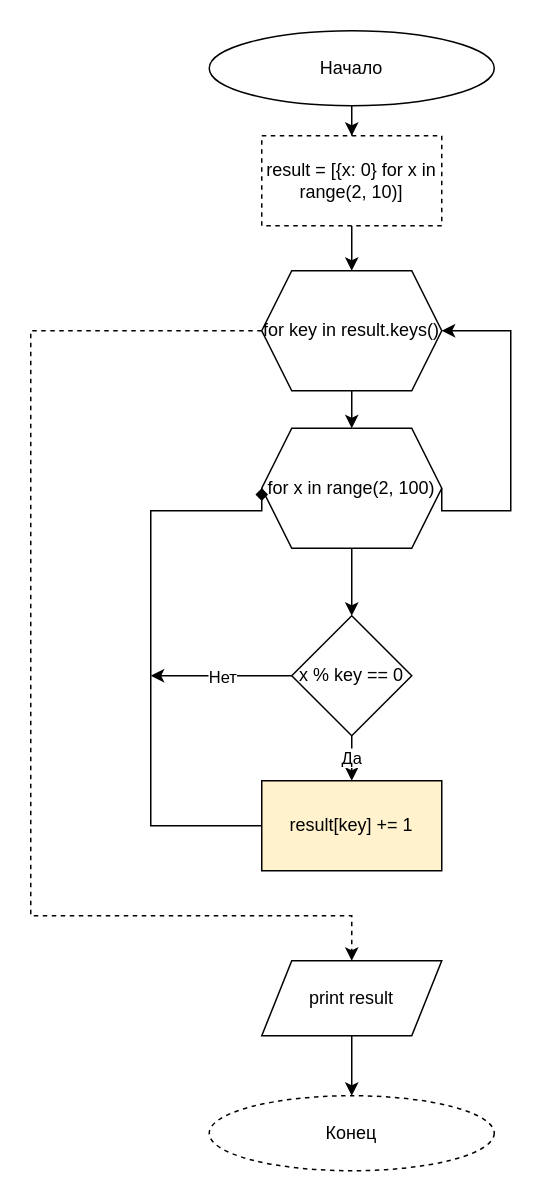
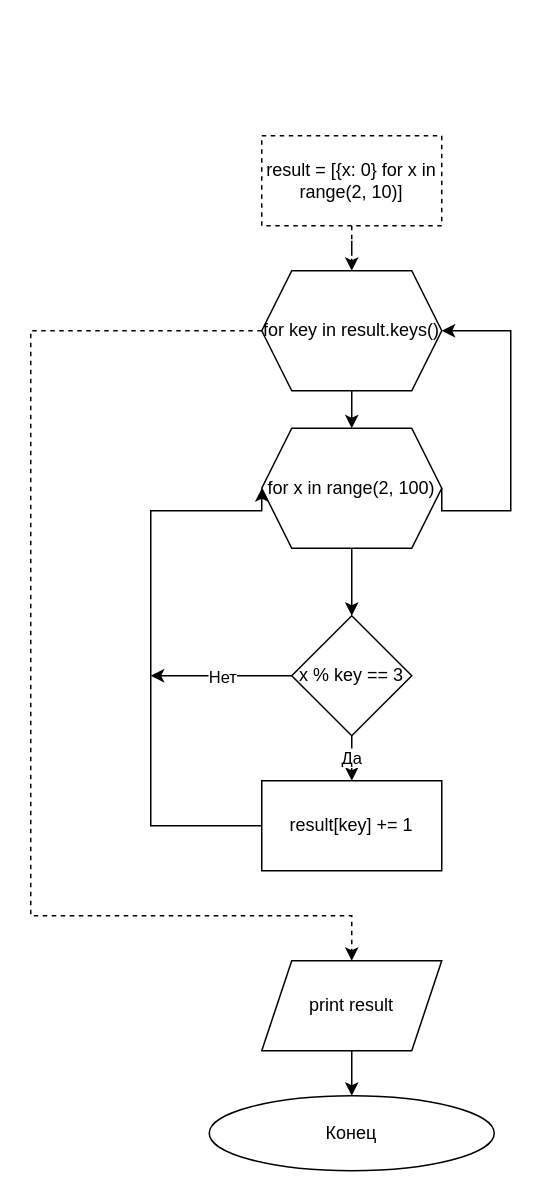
(352, 68) -> none
(352, 126) -> none
(352, 235) -> (352, 235)
(262, 501) -> (262, 500)
(352, 676) -> (352, 676)
(352, 826) -> (352, 826)
(352, 998) -> (352, 1006)
(352, 1133) -> (352, 1133)
